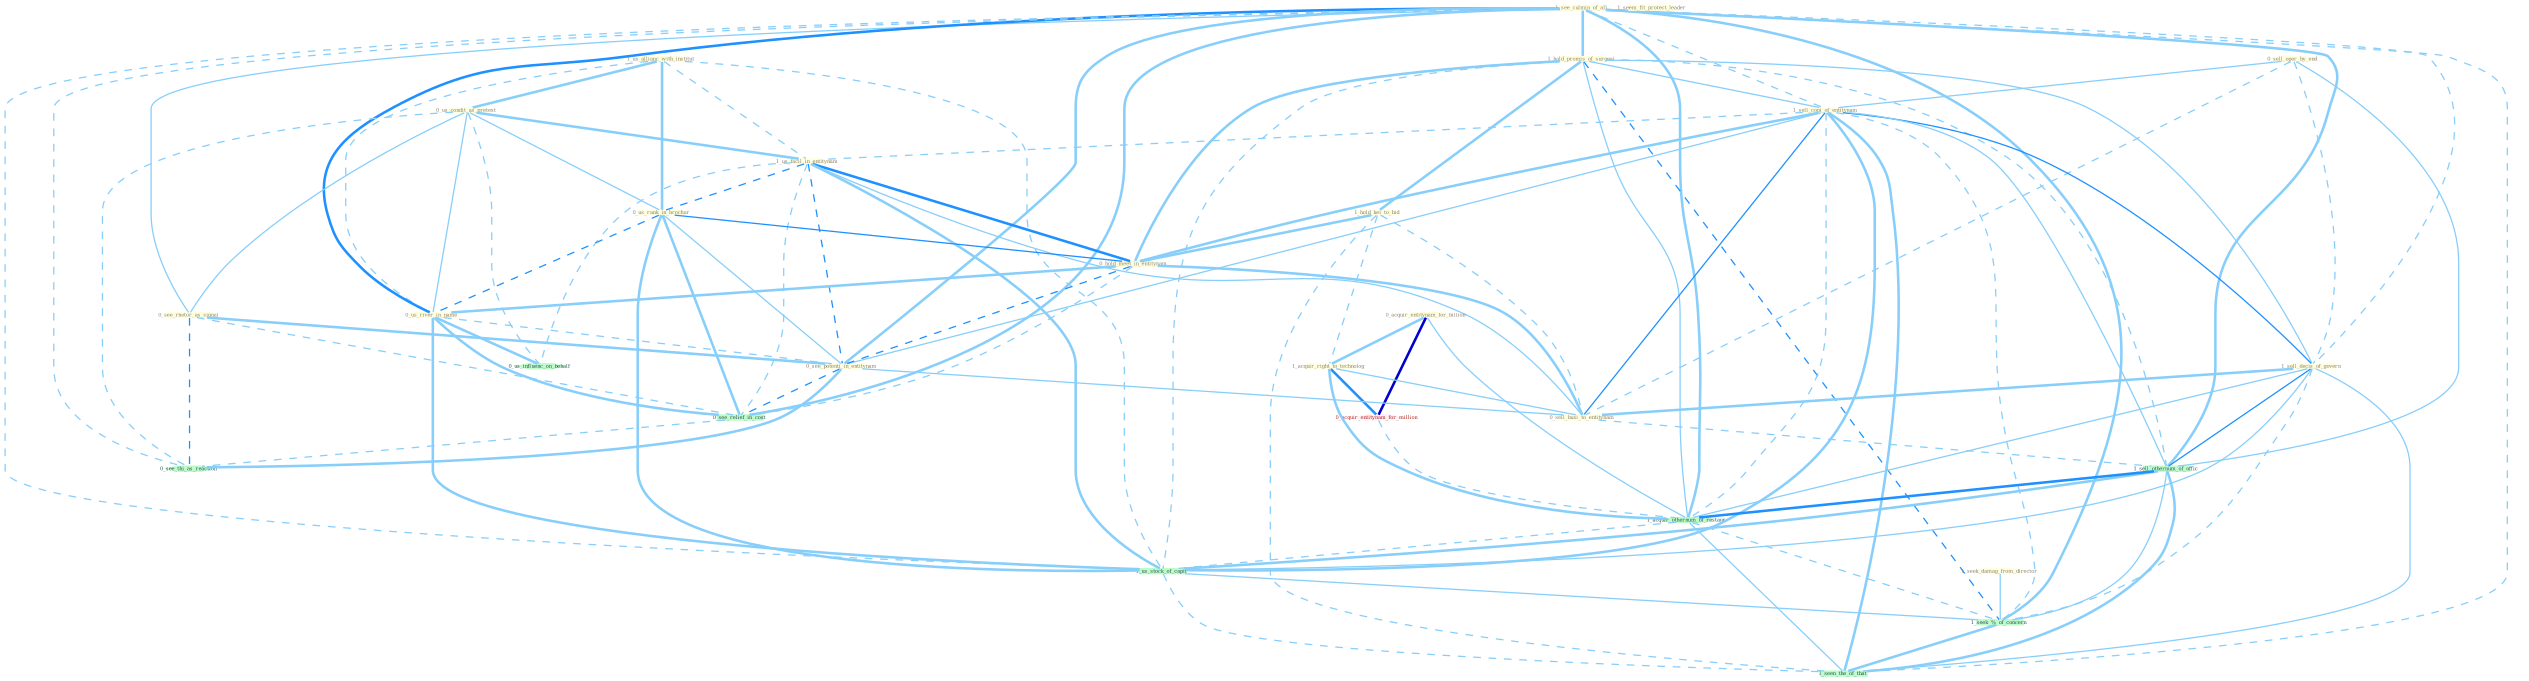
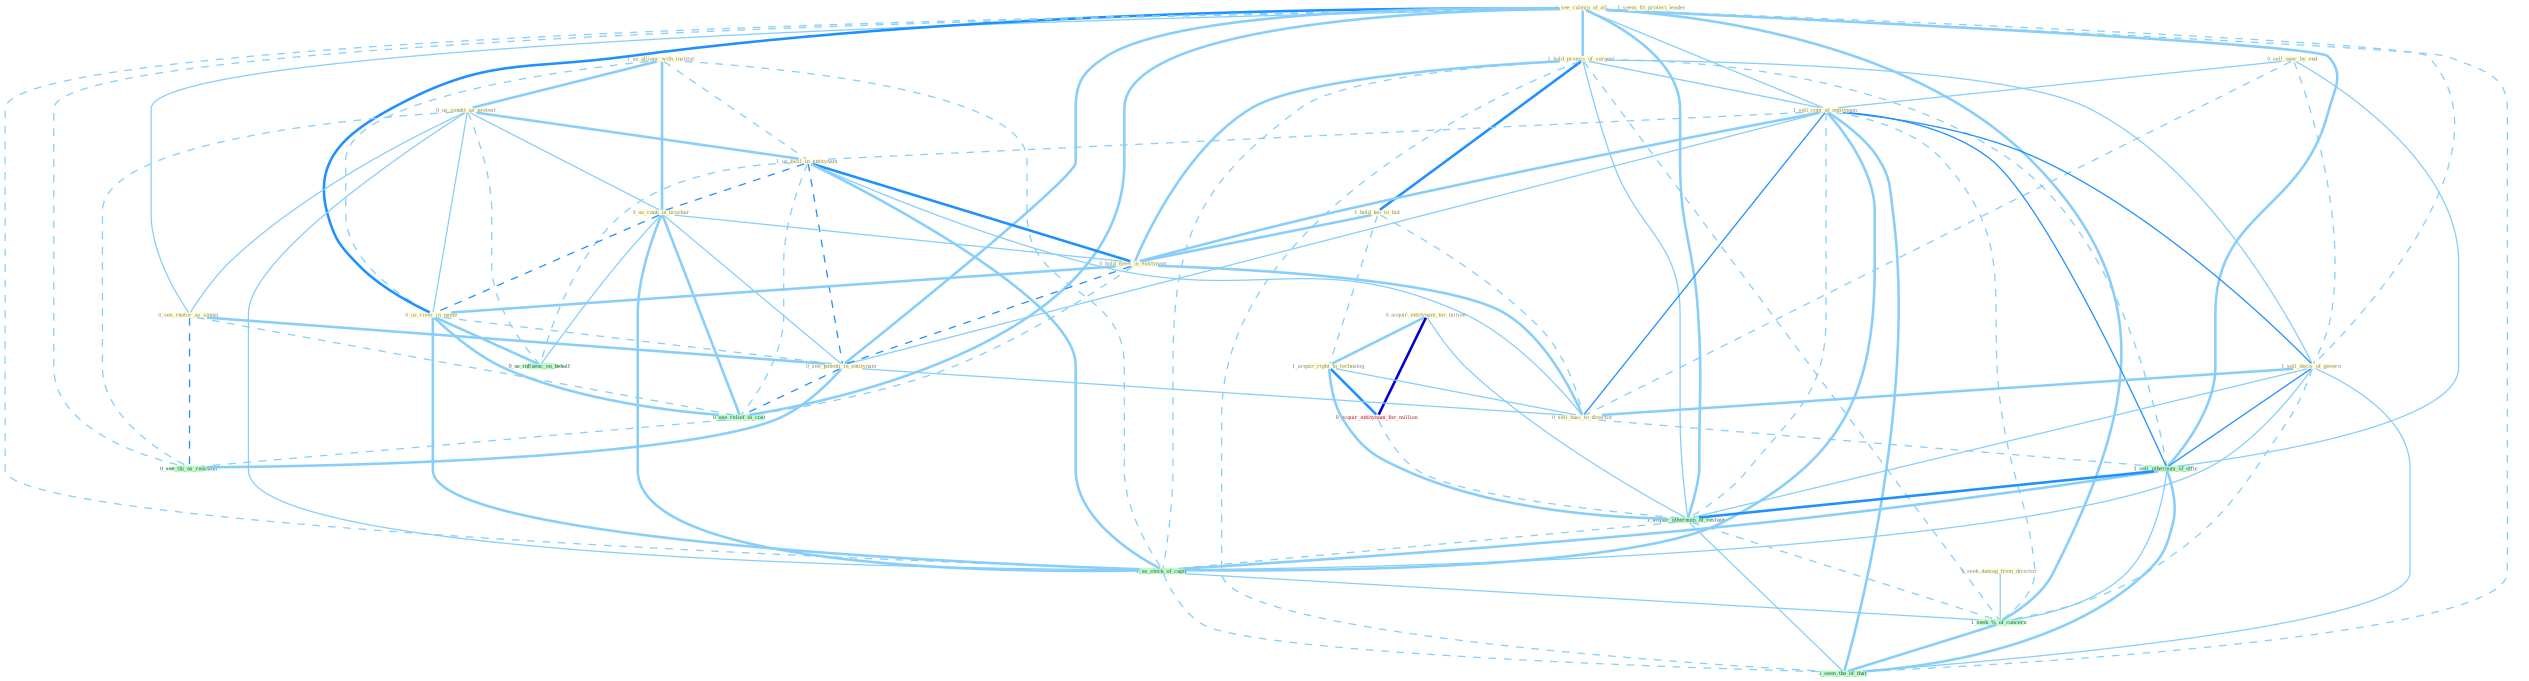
(1687, 52) -> (1687, 52)
(1480, 136) -> (1480, 136)
(898, 238) -> (898, 238)
(2051, 241) -> (2051, 241)
none -> (599, 287)
(1792, 341) -> (1792, 341)
(1583, 417) -> (1583, 417)
none -> (324, 513)
(1349, 612) -> (1222, 536)
